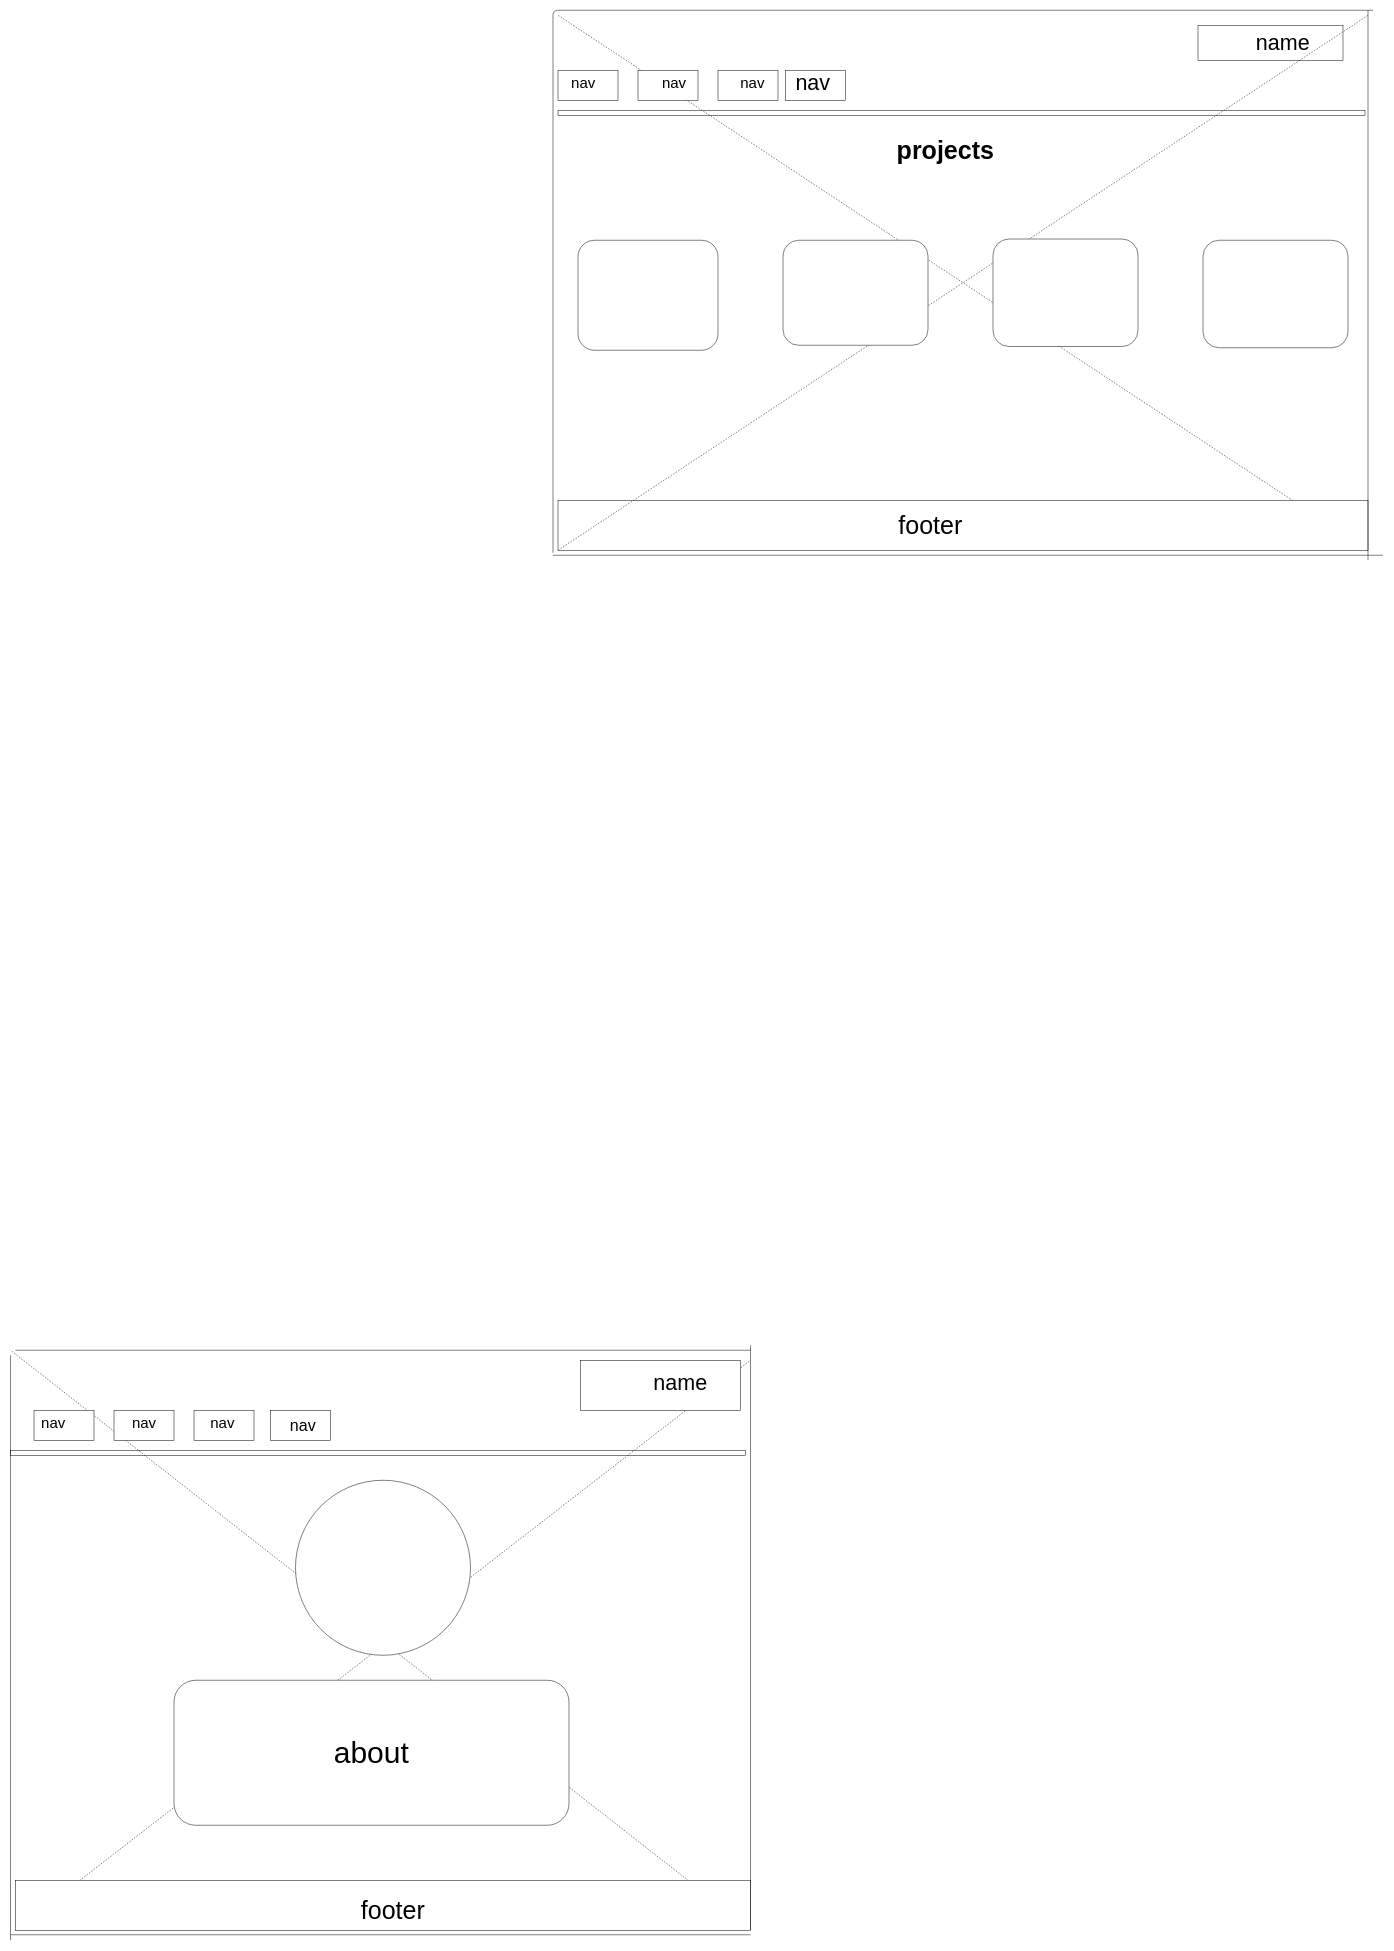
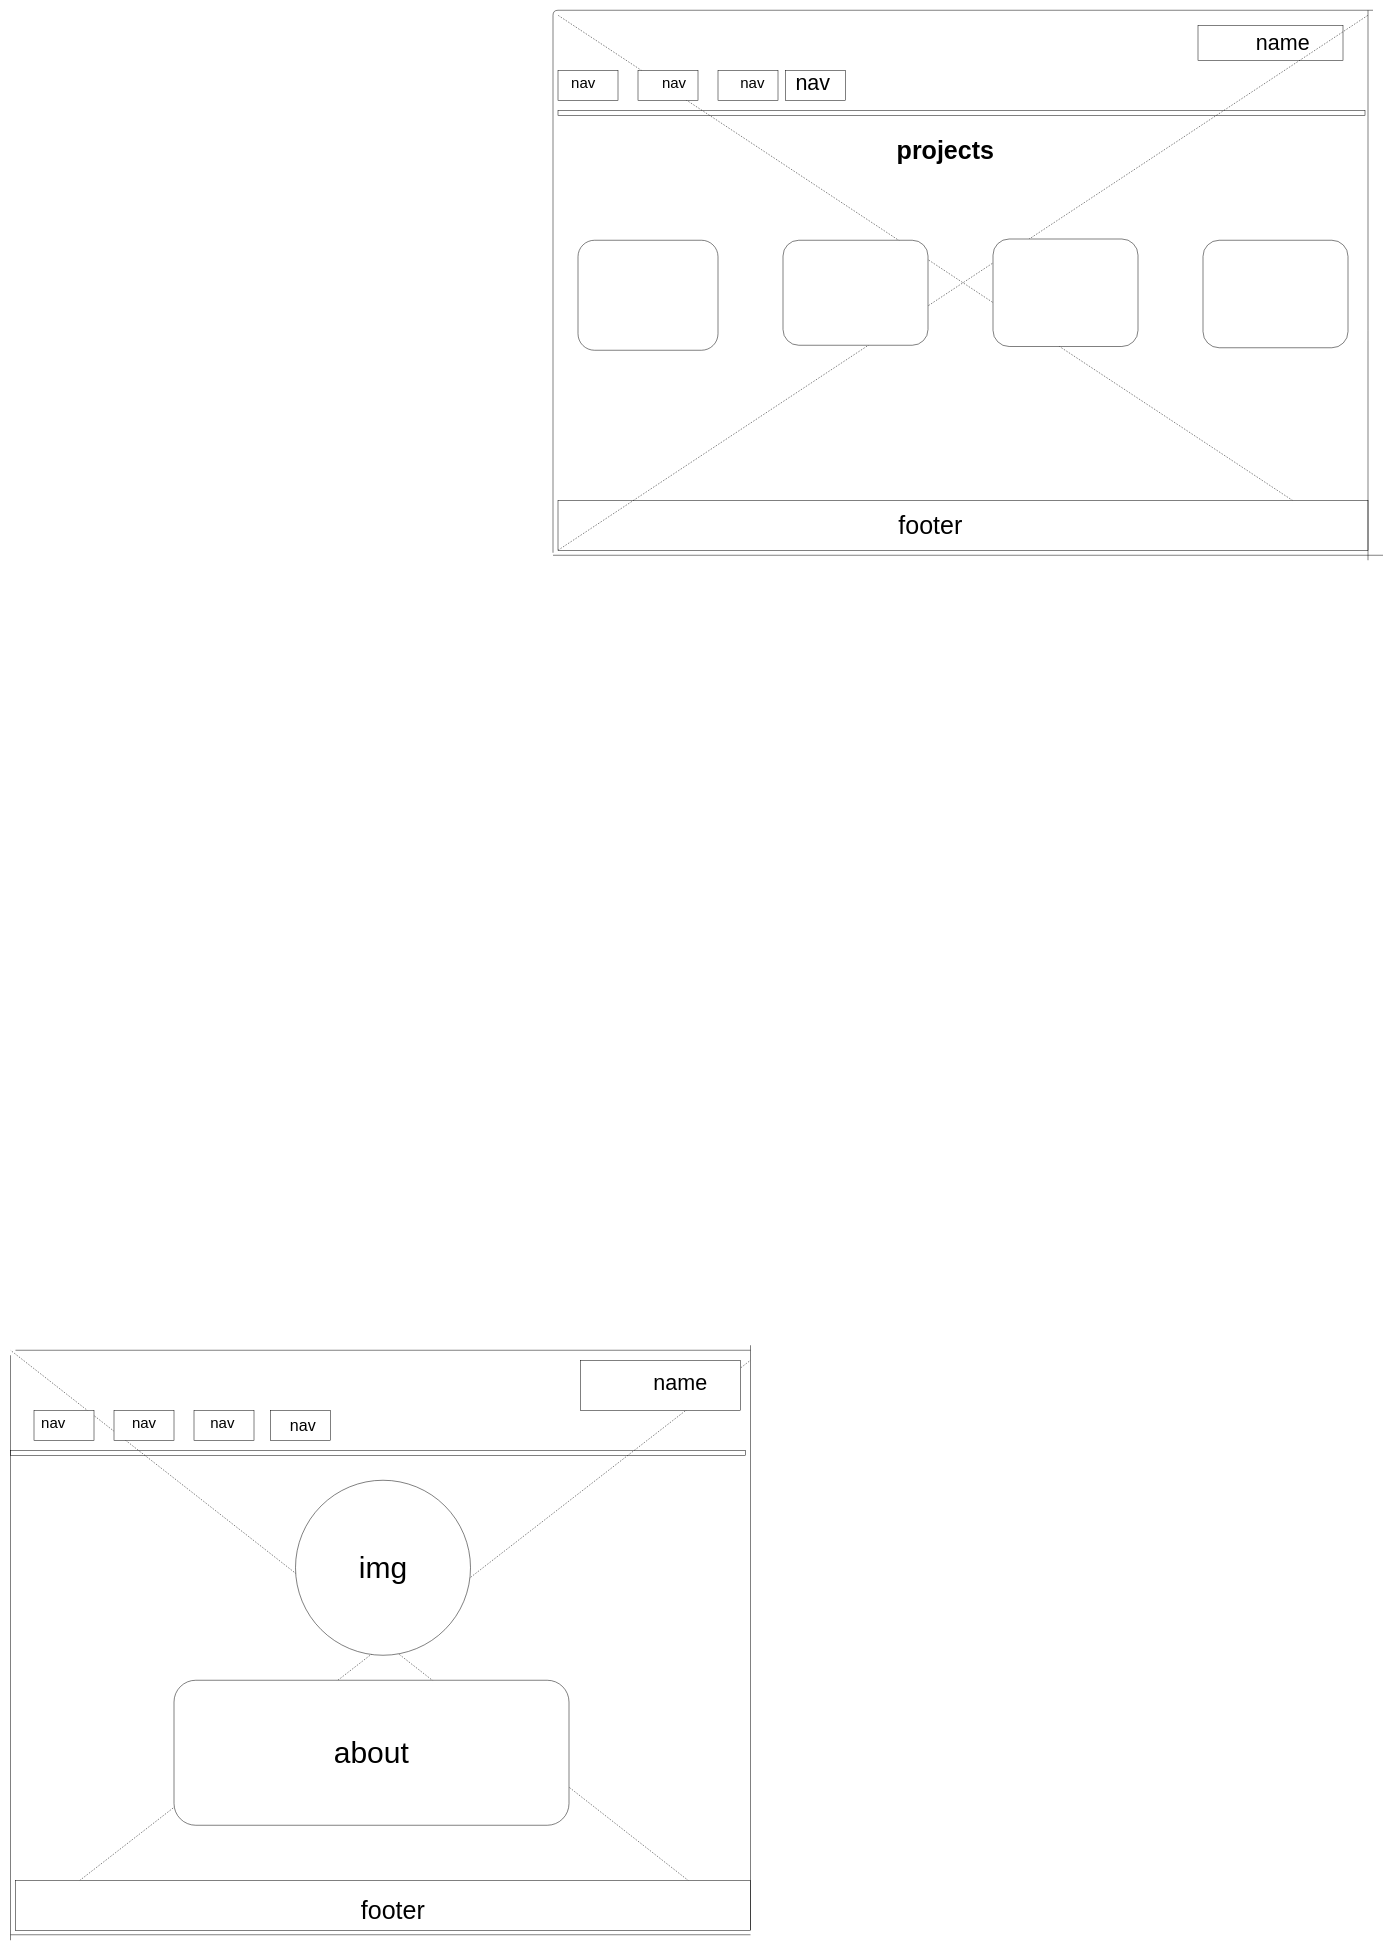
none -> (383, 1568)
